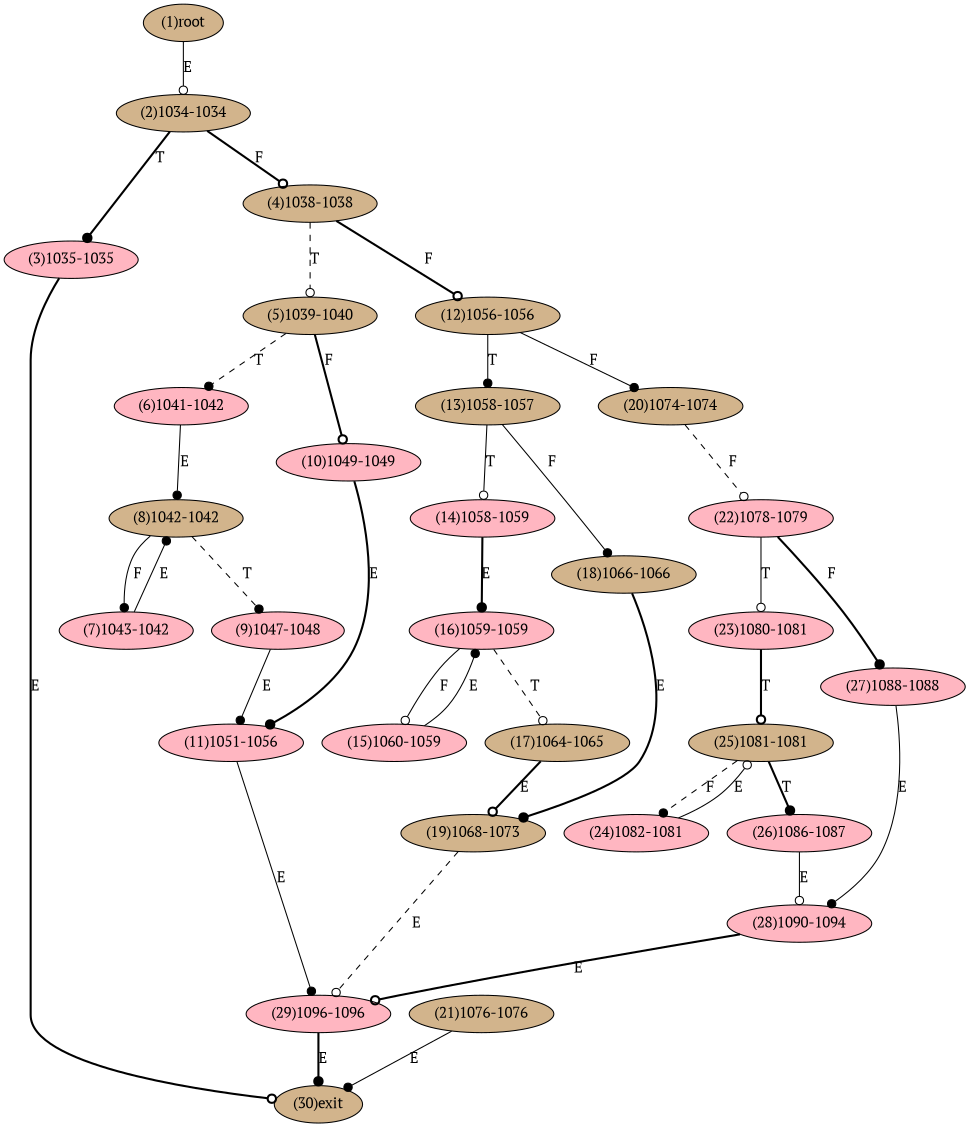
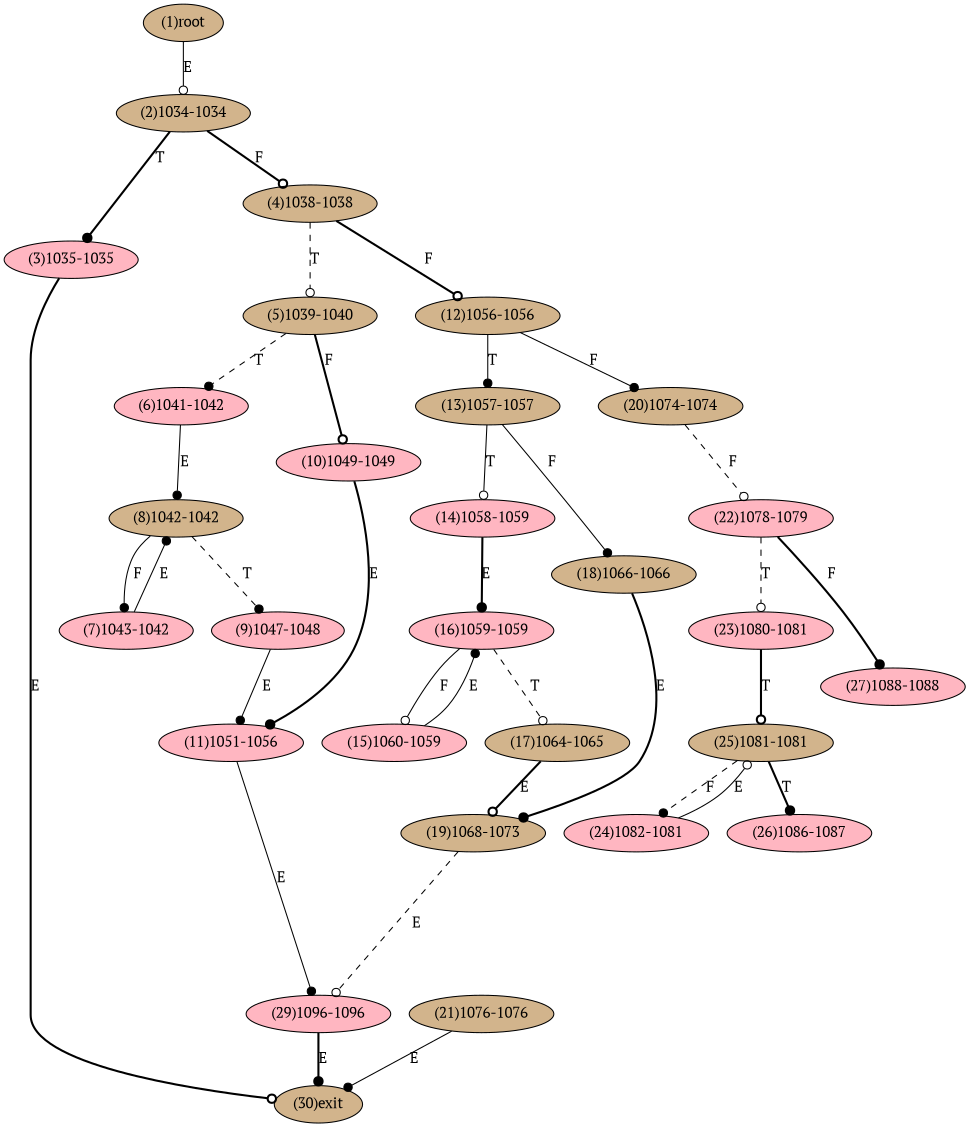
(488, 406) -> (488, 406)
(761, 570) -> (761, 570)
(799, 924) -> none
